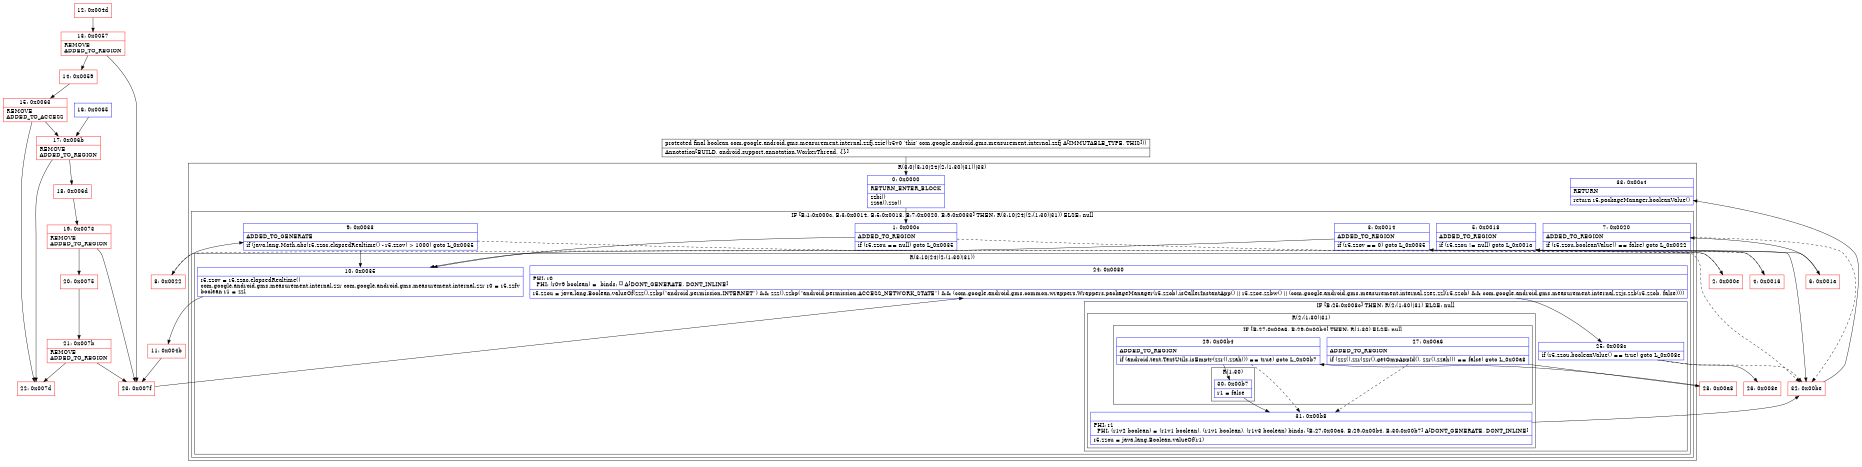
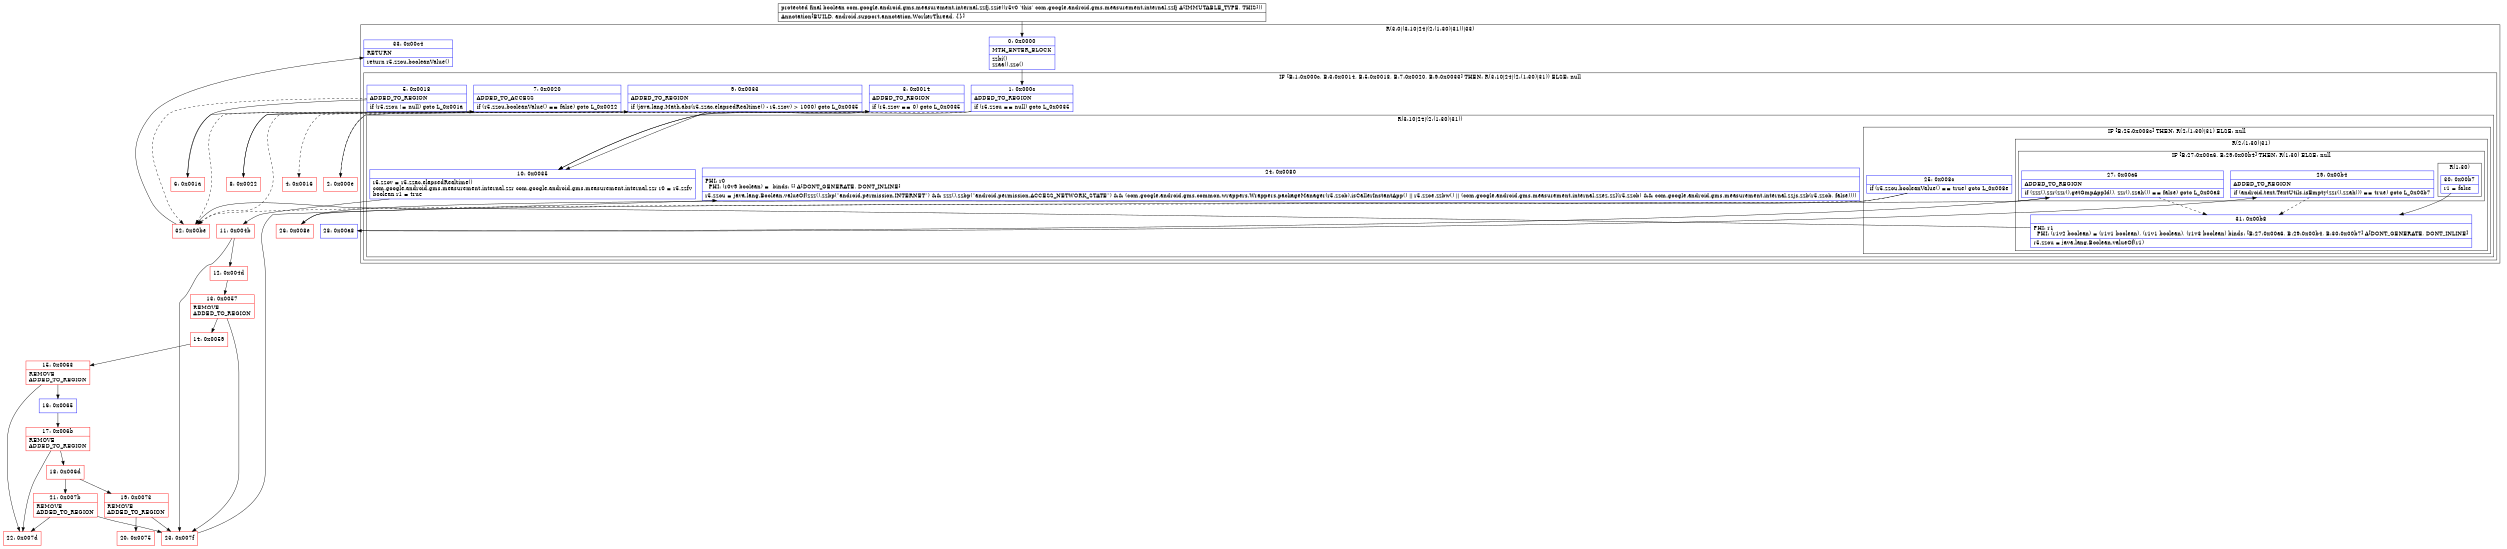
(35, 117) -> (58, 380)
(51, 128) -> (58, 390)
(906, 189) -> (1022, 50)
(1632, 200) -> (408, 62)
none -> (1172, 204)
(280, 237) -> (660, 98)
(1575, 237) -> (505, 98)
none -> (232, 250)
(1657, 250) -> none
(855, 251) -> (338, 113)
(1789, 256) -> (208, 105)
(223, 292) -> (398, 194)
(79, 312) -> (65, 484)
(1560, 313) -> none
(1226, 370) -> none
(1718, 389) -> (339, 231)
